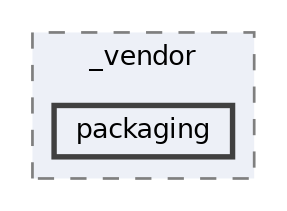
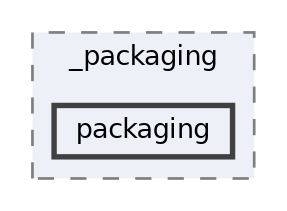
(143, 58) -> (143, 58)
